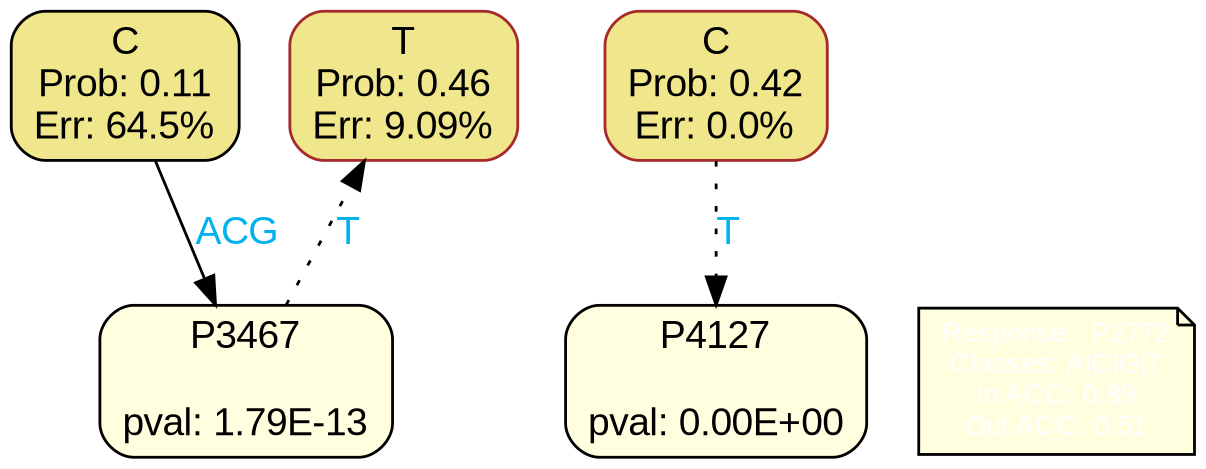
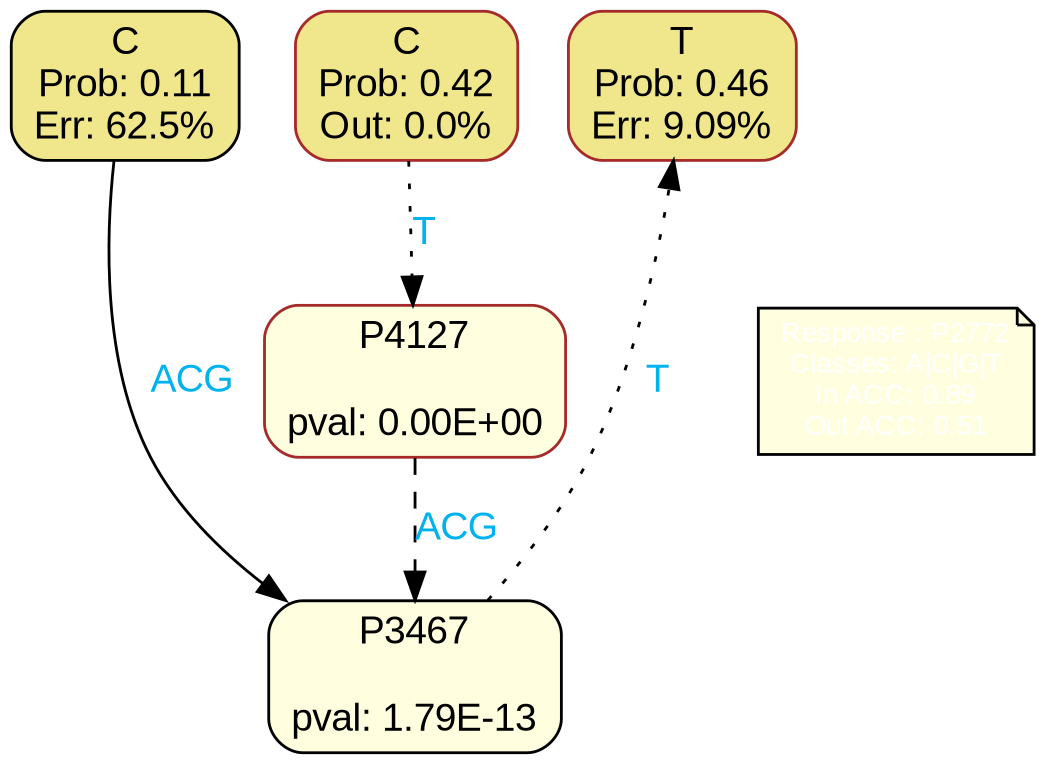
(125, 86) -> (125, 86)
(716, 86) -> (407, 86)
(716, 381) -> (415, 381)
none -> (415, 515)
